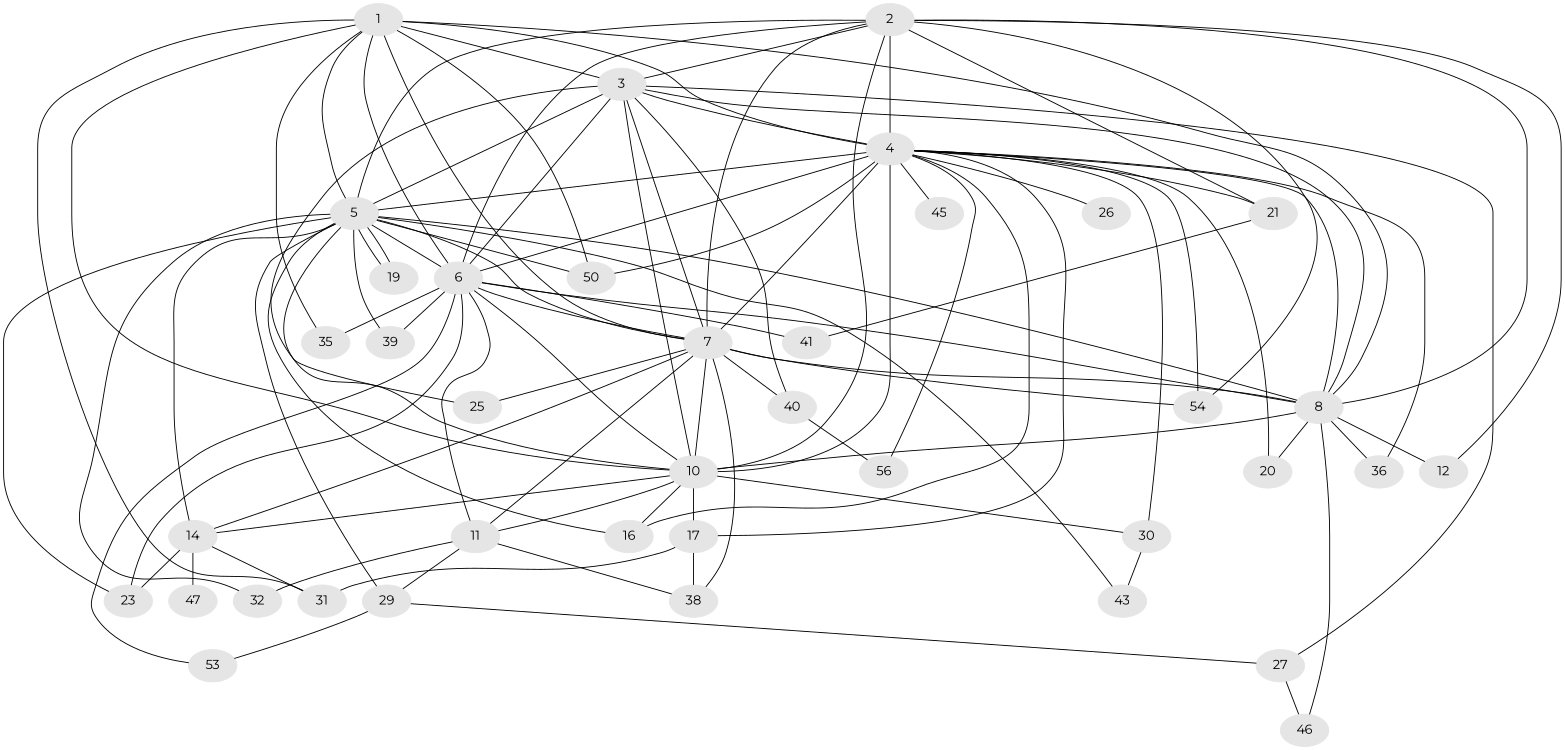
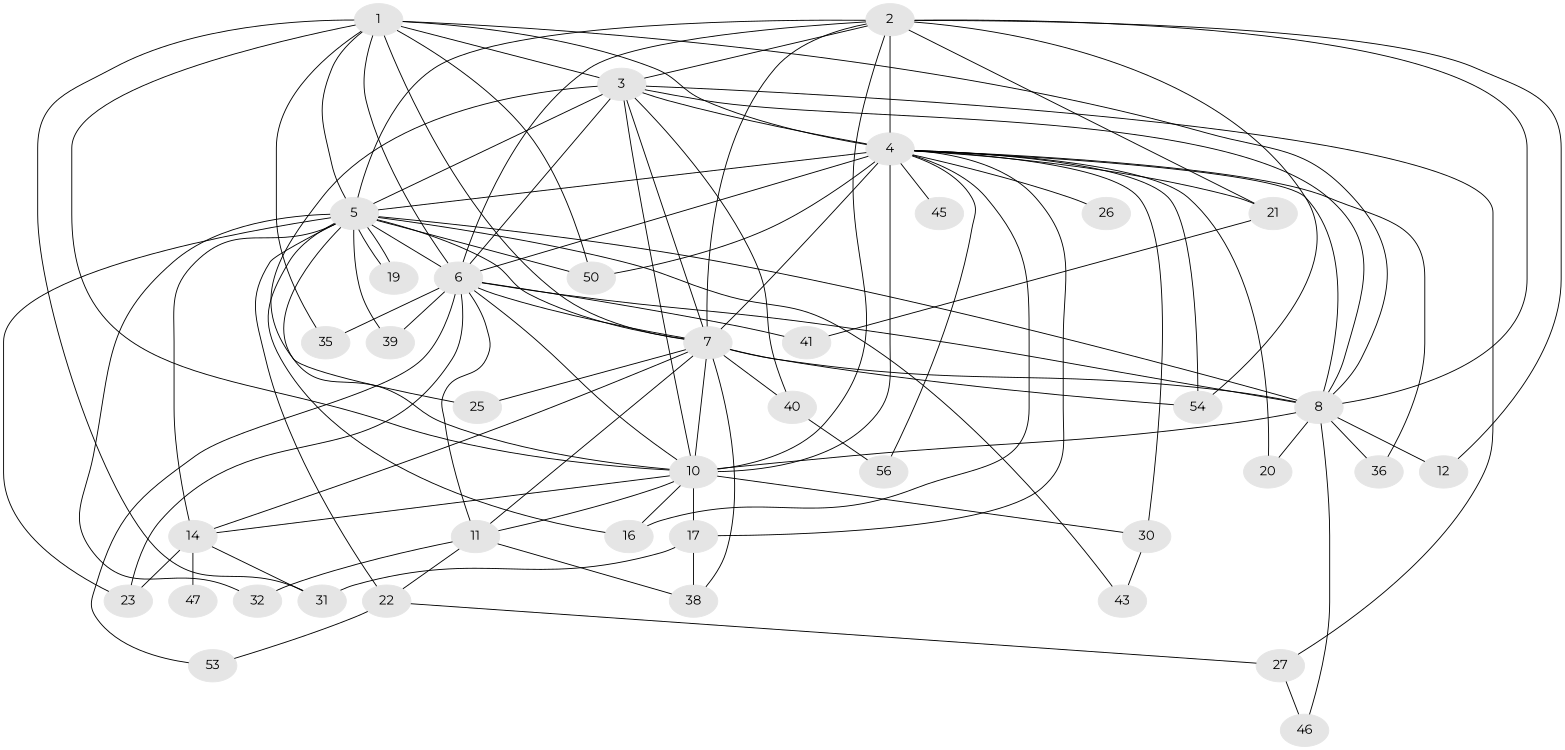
(387, 601) -> (387, 601)
